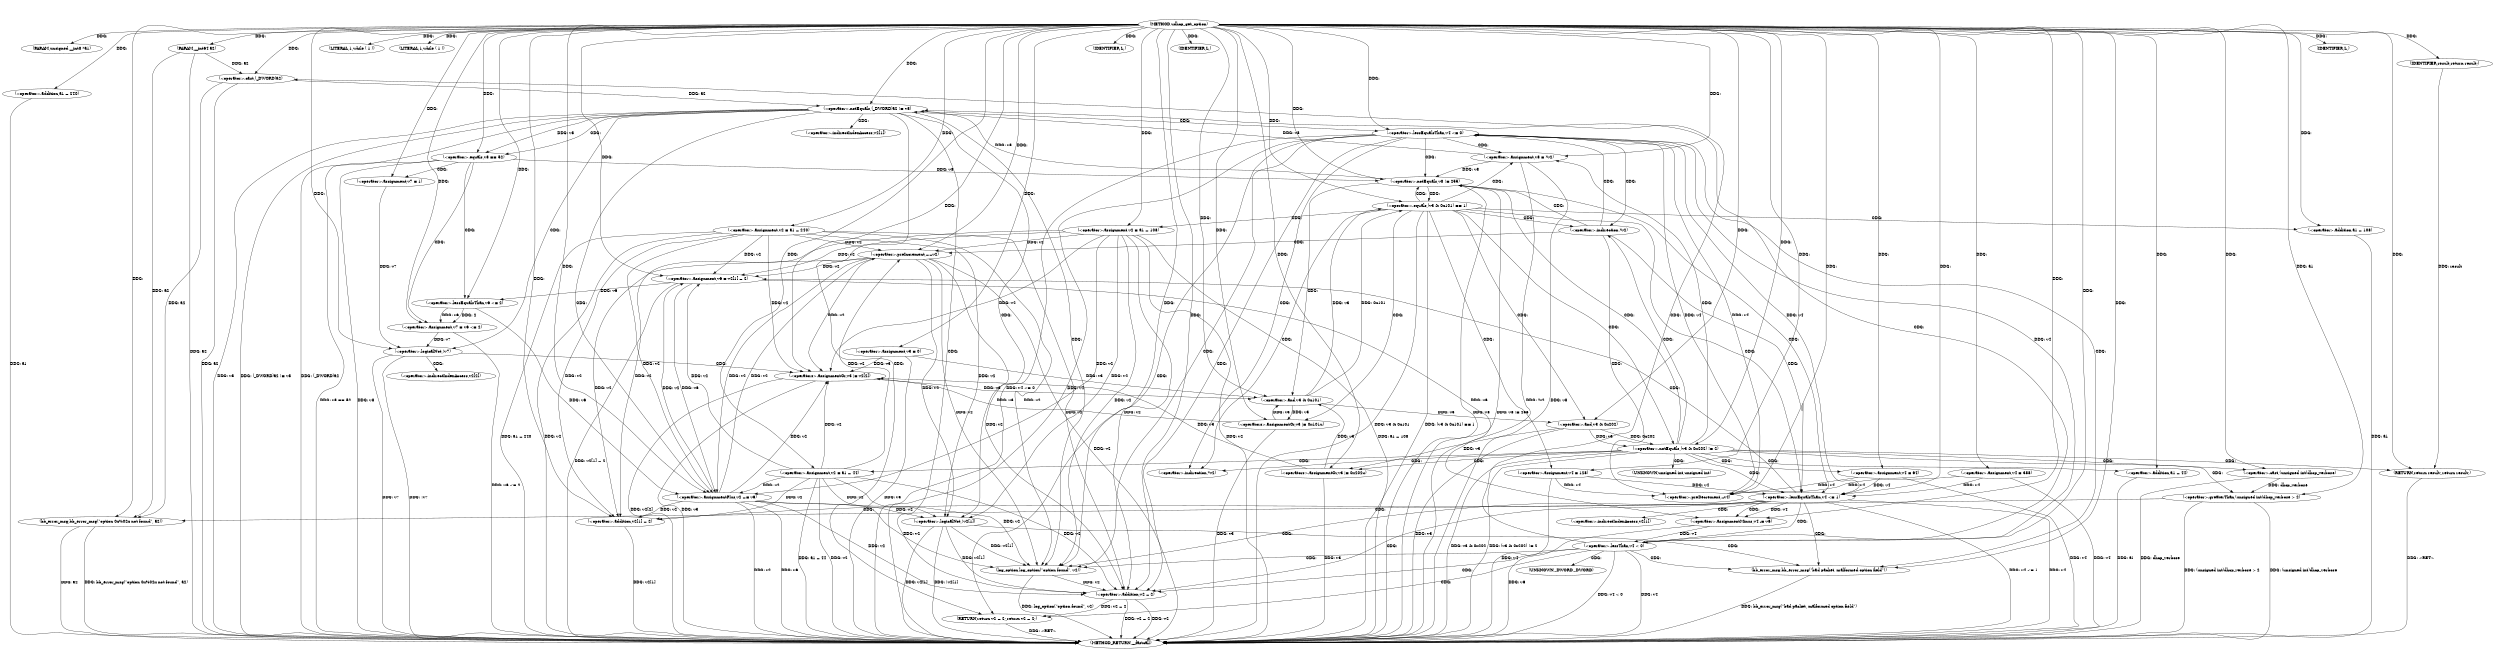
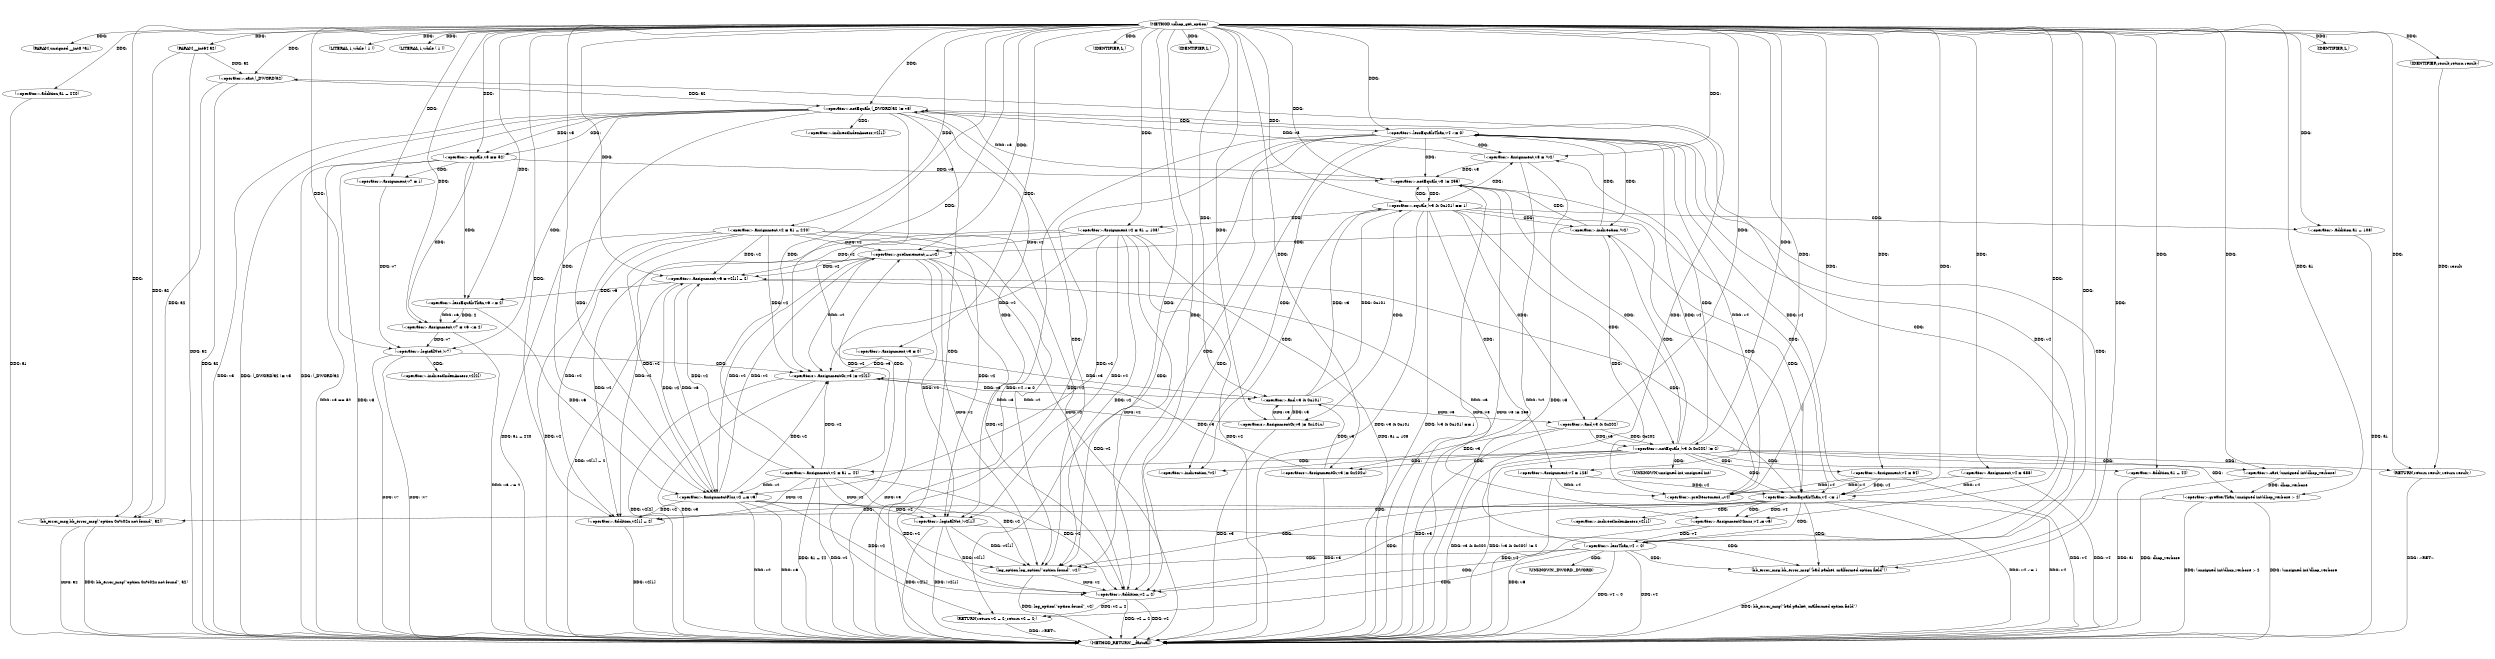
(1309, 261) -> none
